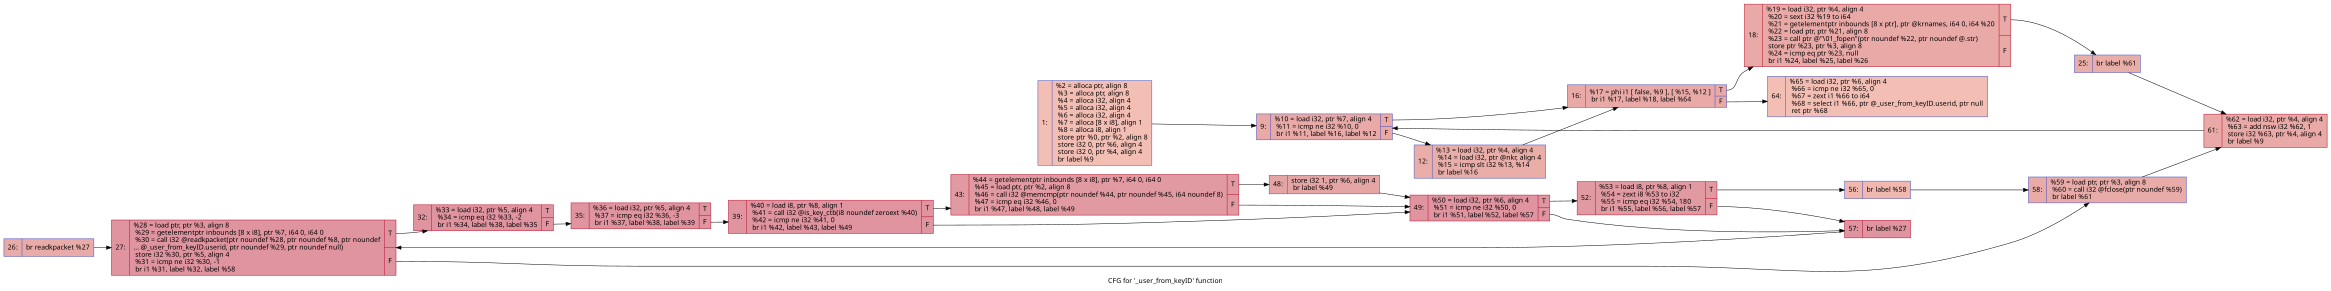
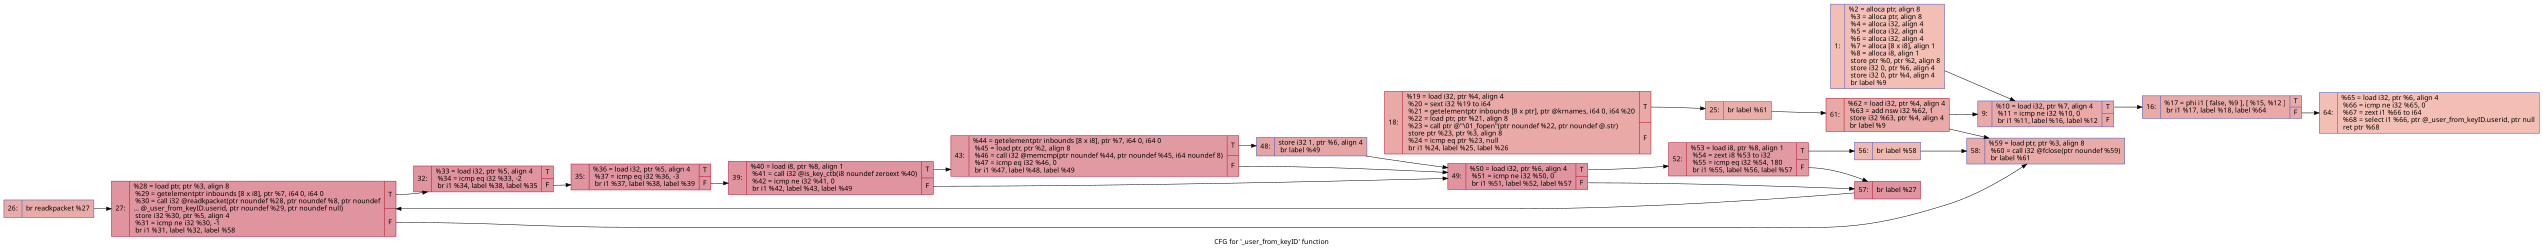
(1738, 80) -> none
(1480, 162) -> none
(2179, 163) -> (1967, 133)
